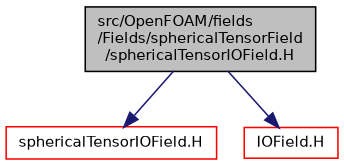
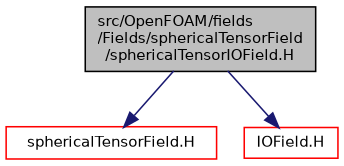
(111, 143) -> (111, 143)
